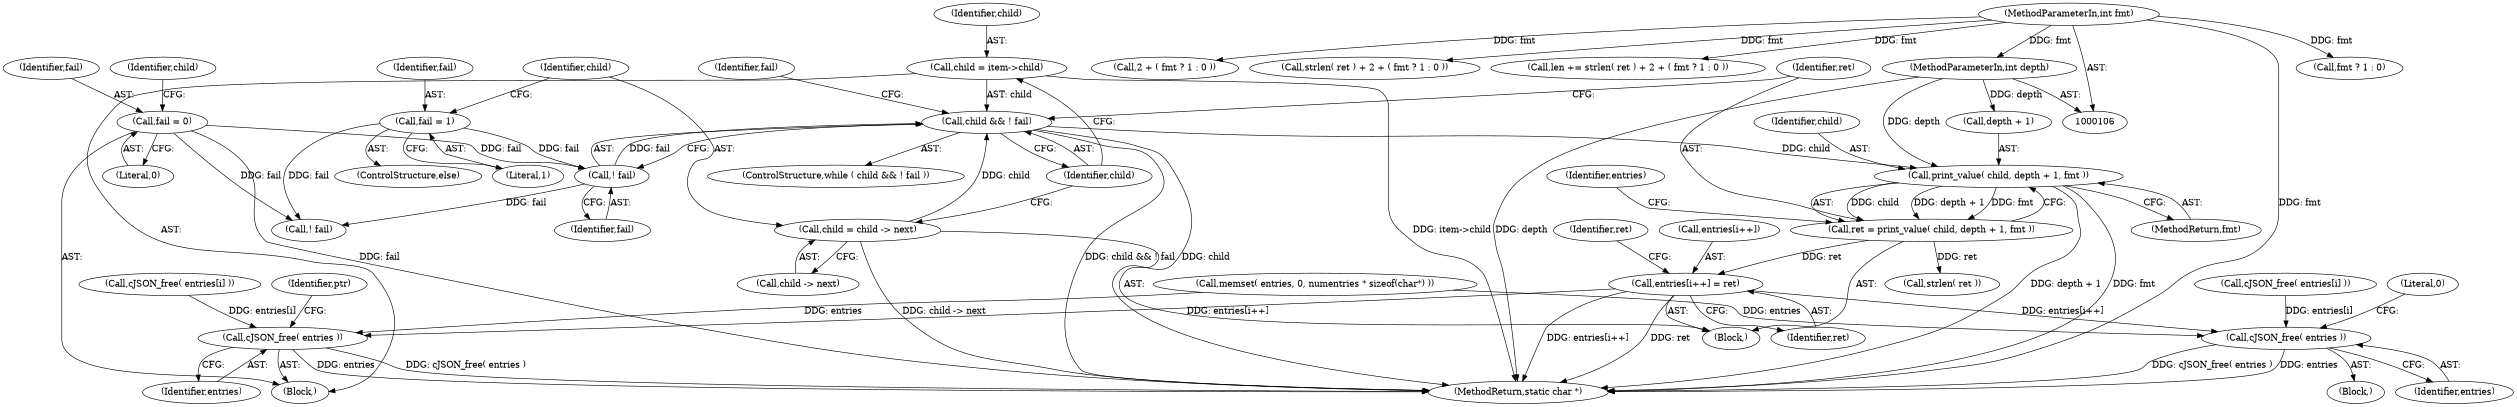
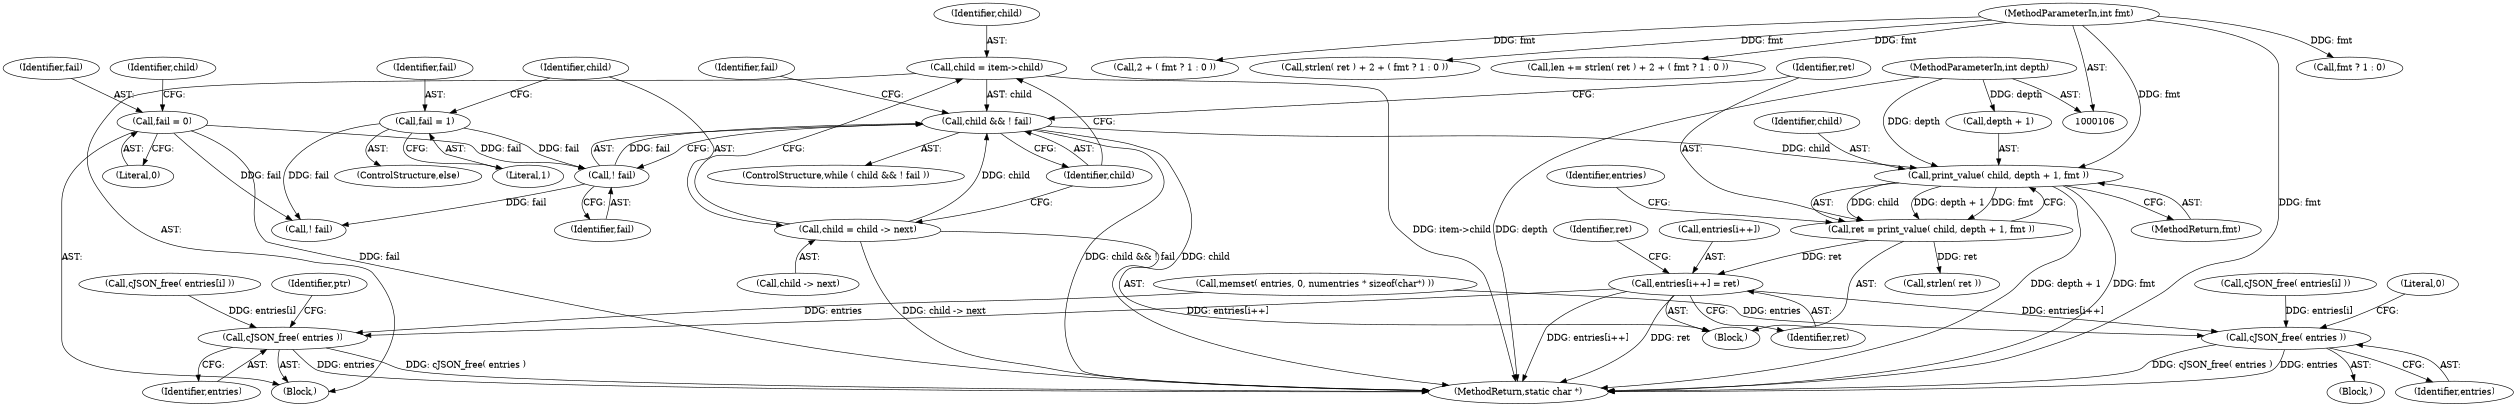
(2027, 40) -> (2139, 99)
(832, 256) -> (769, 149)
